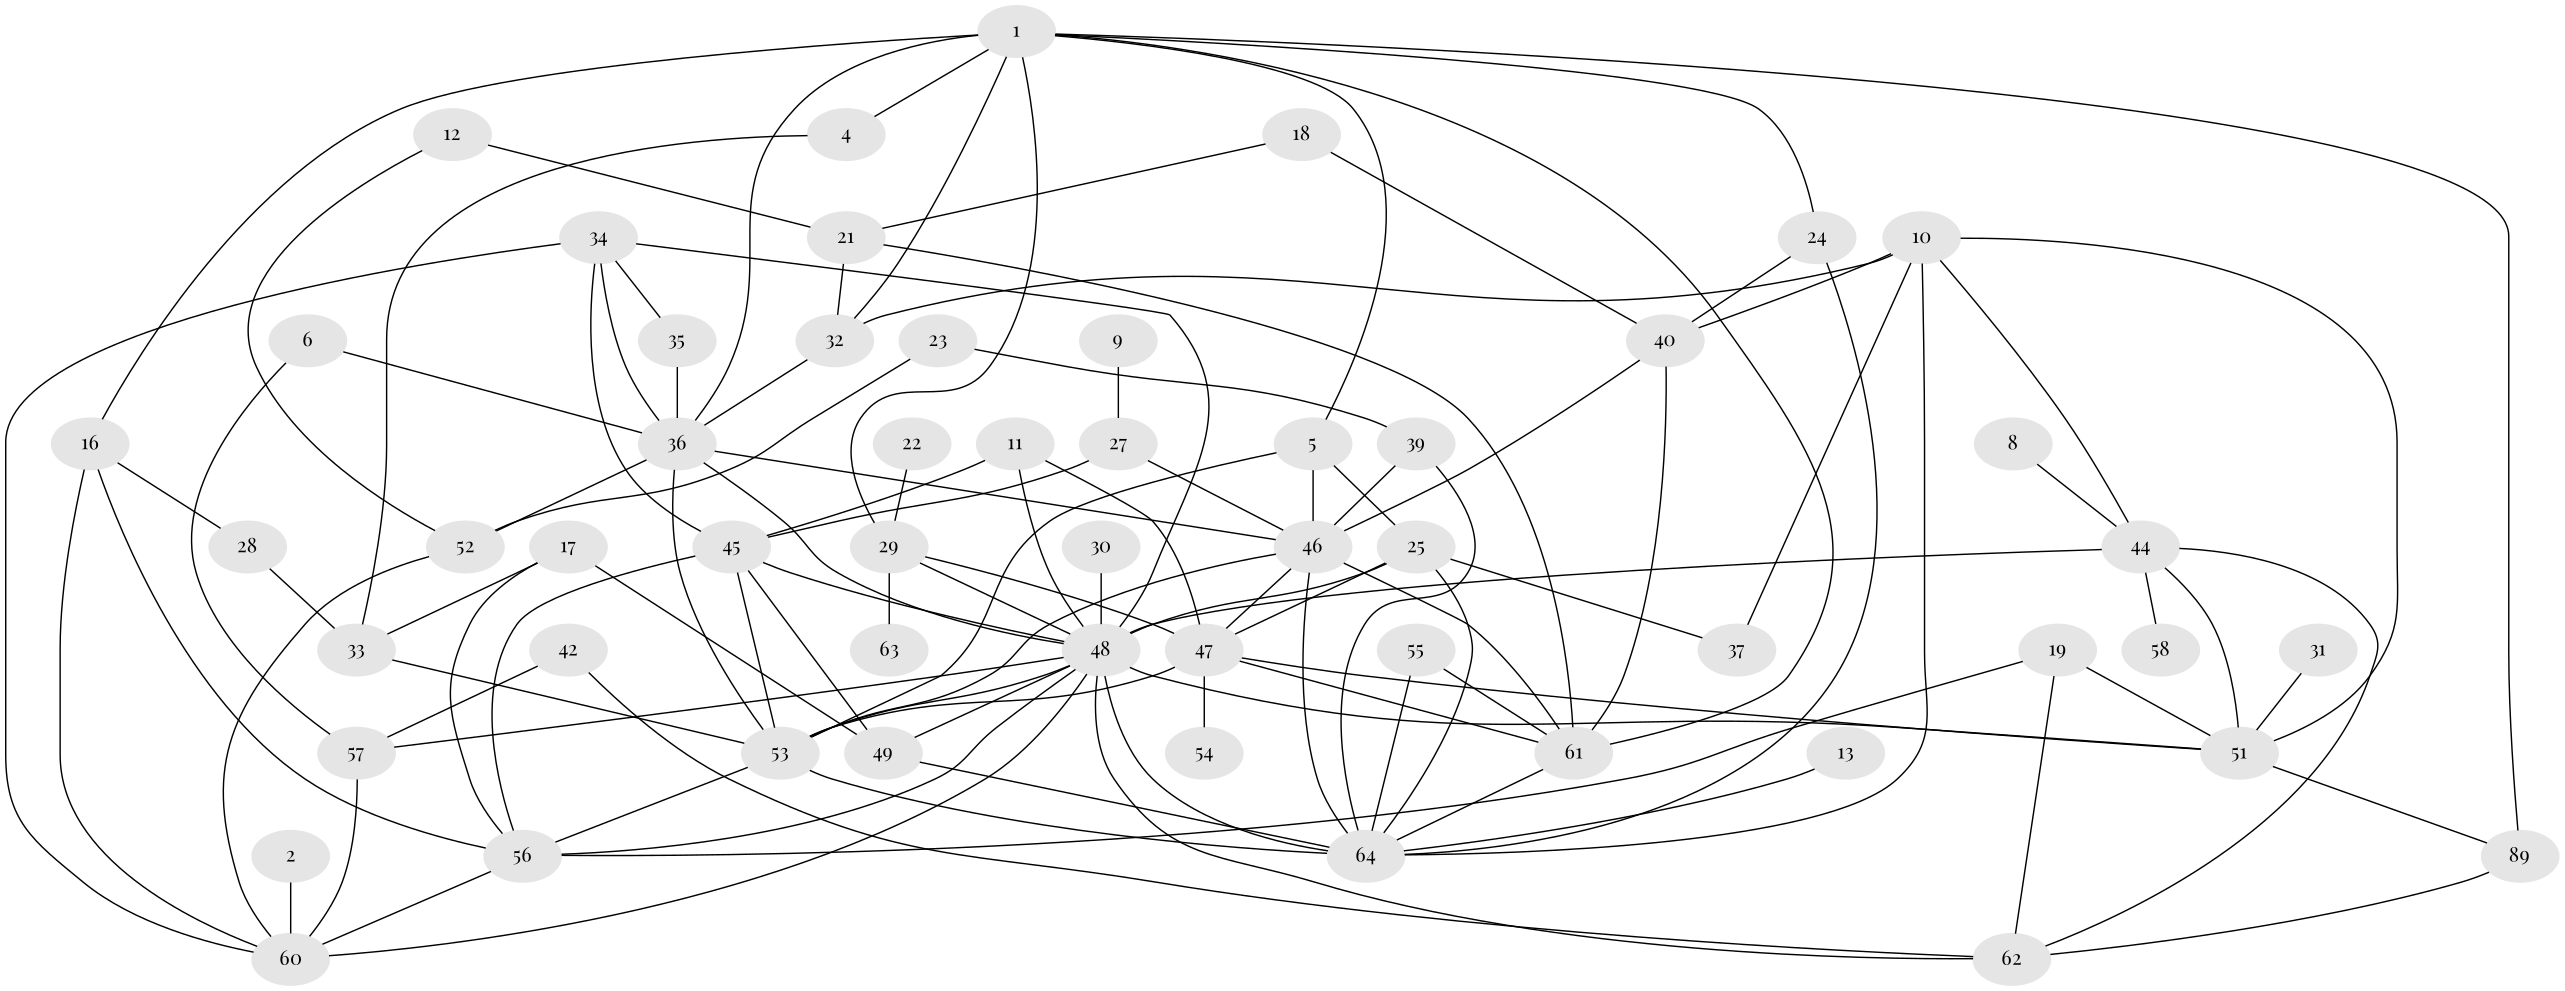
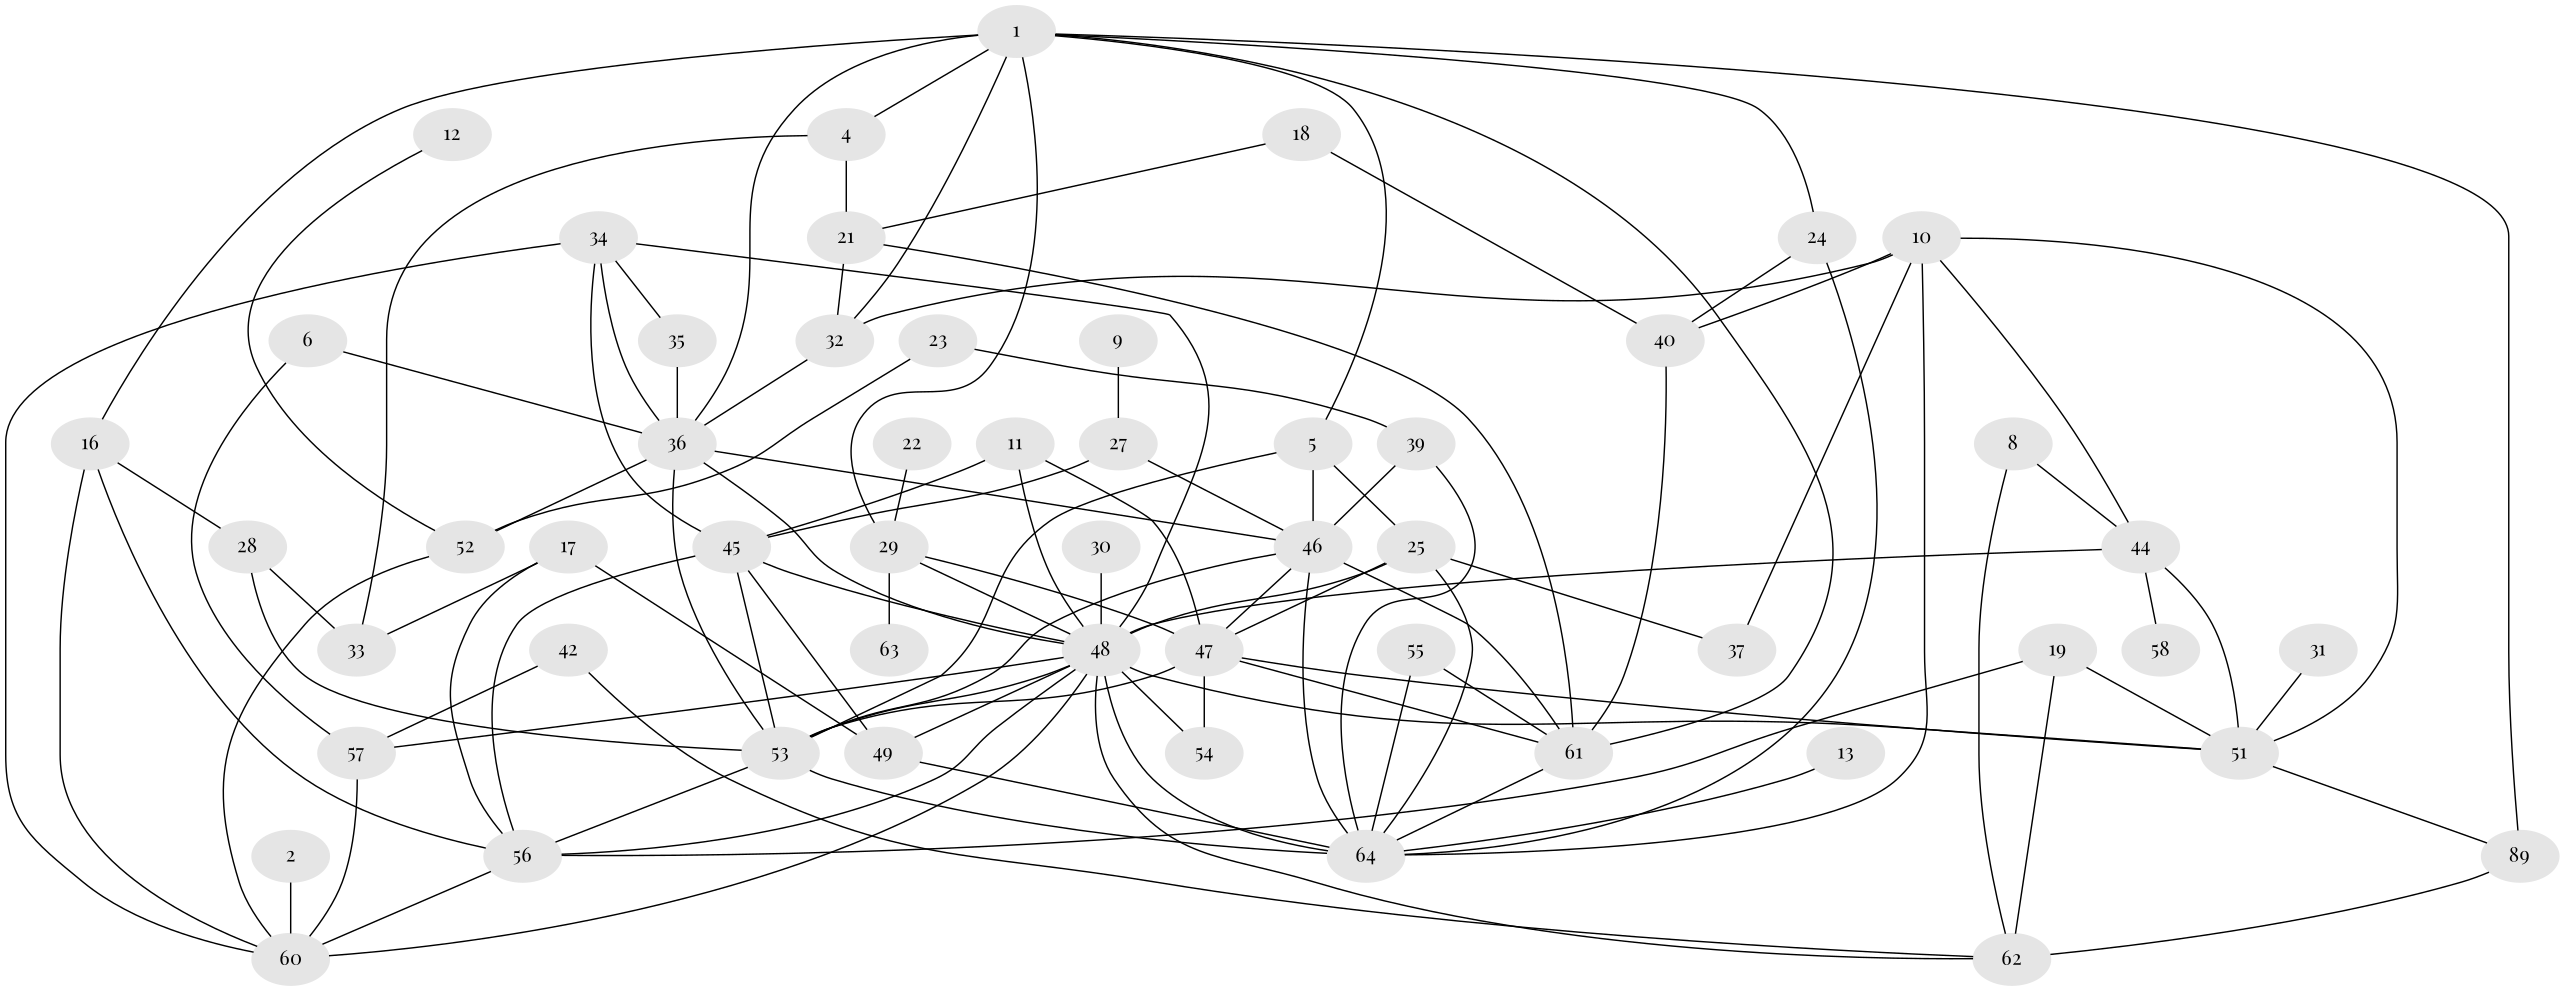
(649, 186) -> (846, 186)
(1504, 449) -> none
none -> (1153, 701)
(568, 702) -> (475, 725)
(2330, 750) -> (1979, 702)
